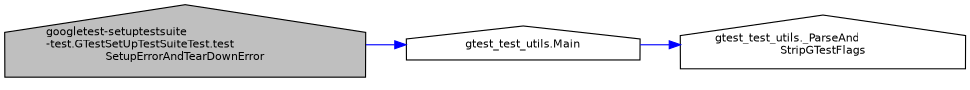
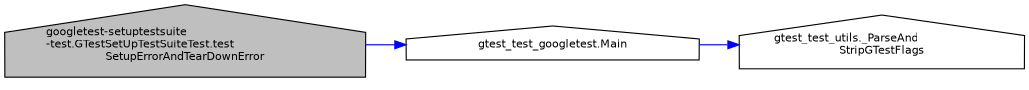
(523, 45) -> (553, 45)
